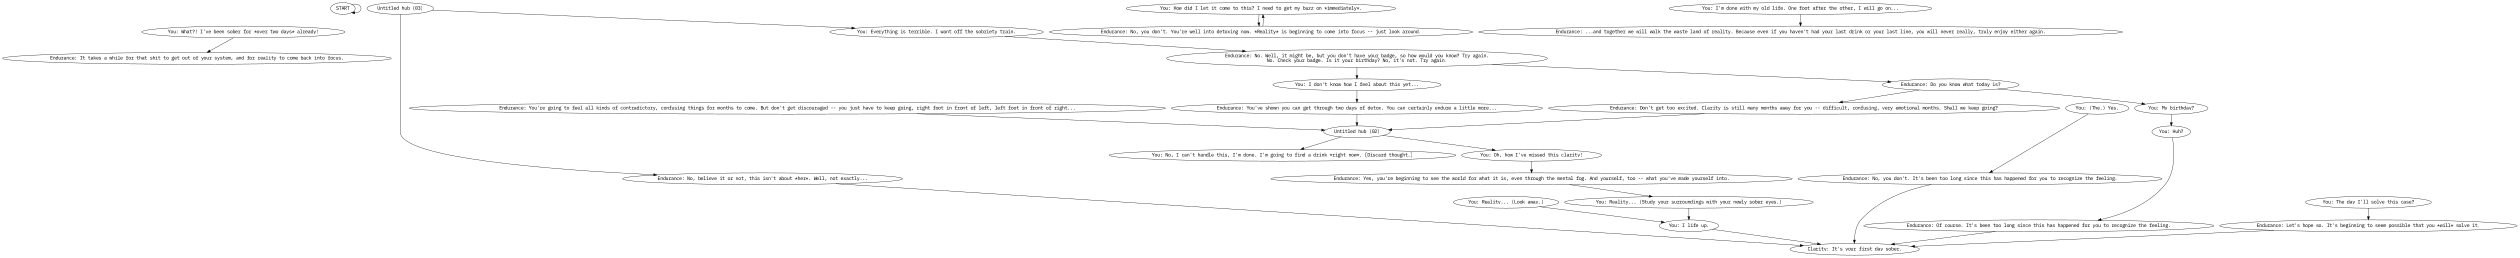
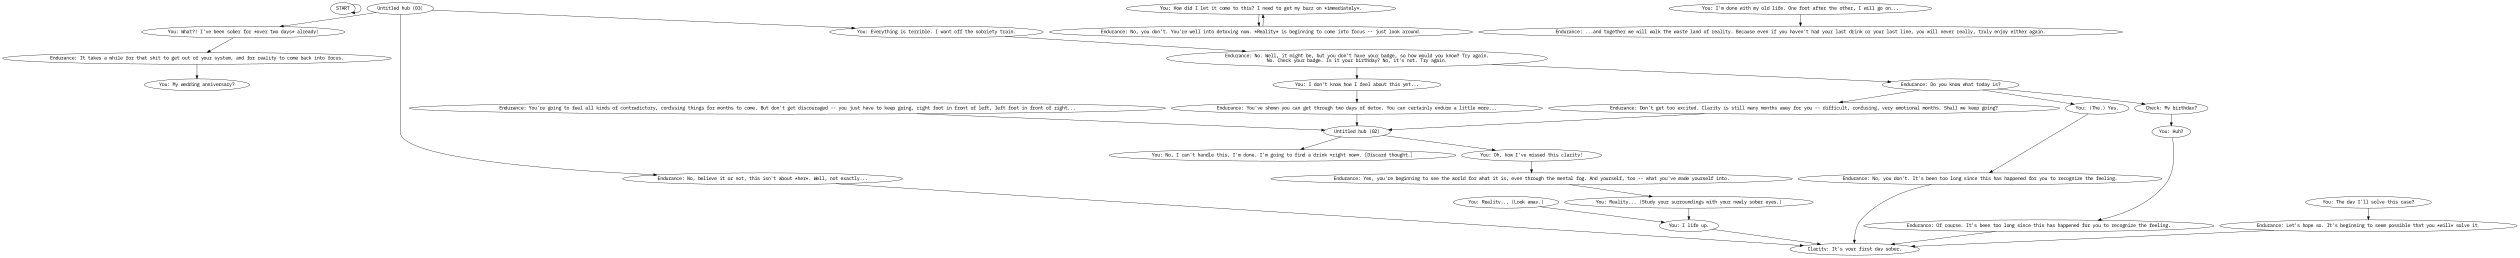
none -> (330, 19)
none -> (197, 85)
none -> (2027, 97)
(2171, 108) -> (2171, 108)
